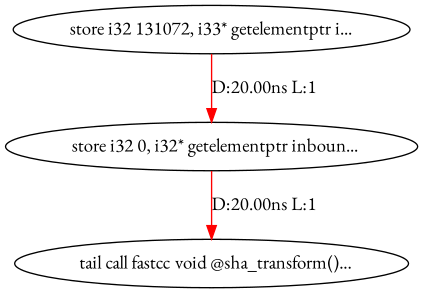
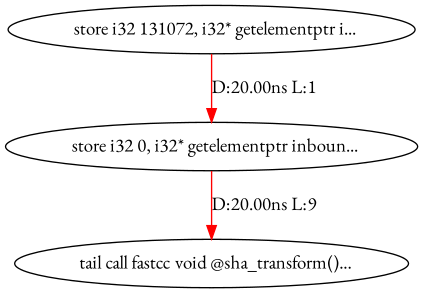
(212, 30) -> (212, 30)
(265, 205) -> (265, 205)
